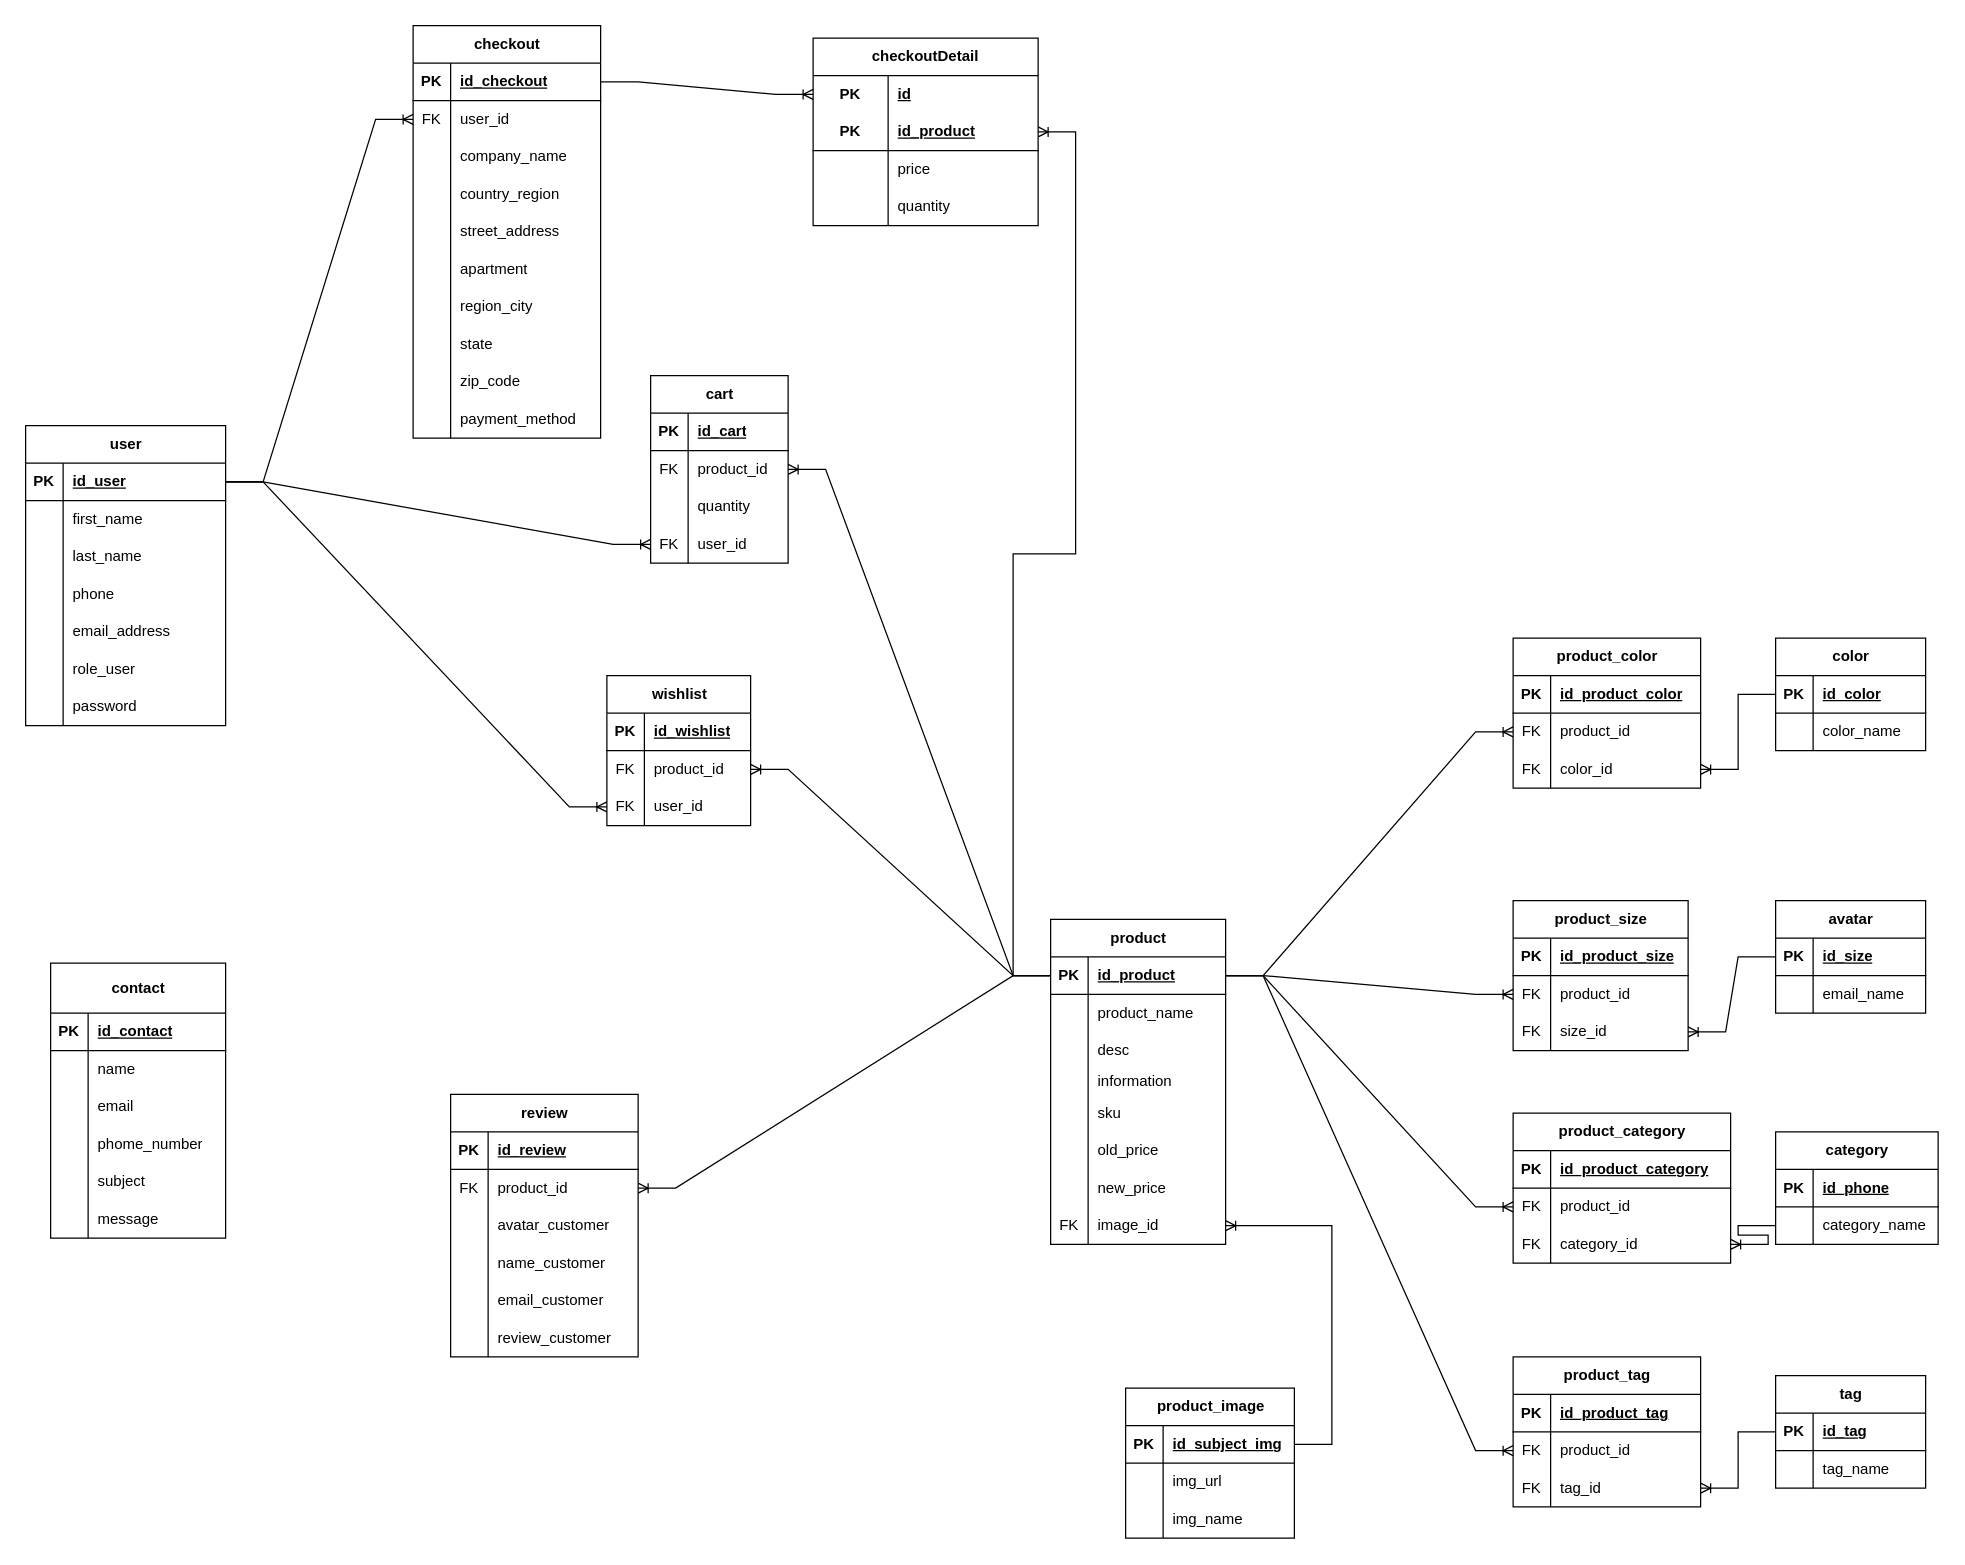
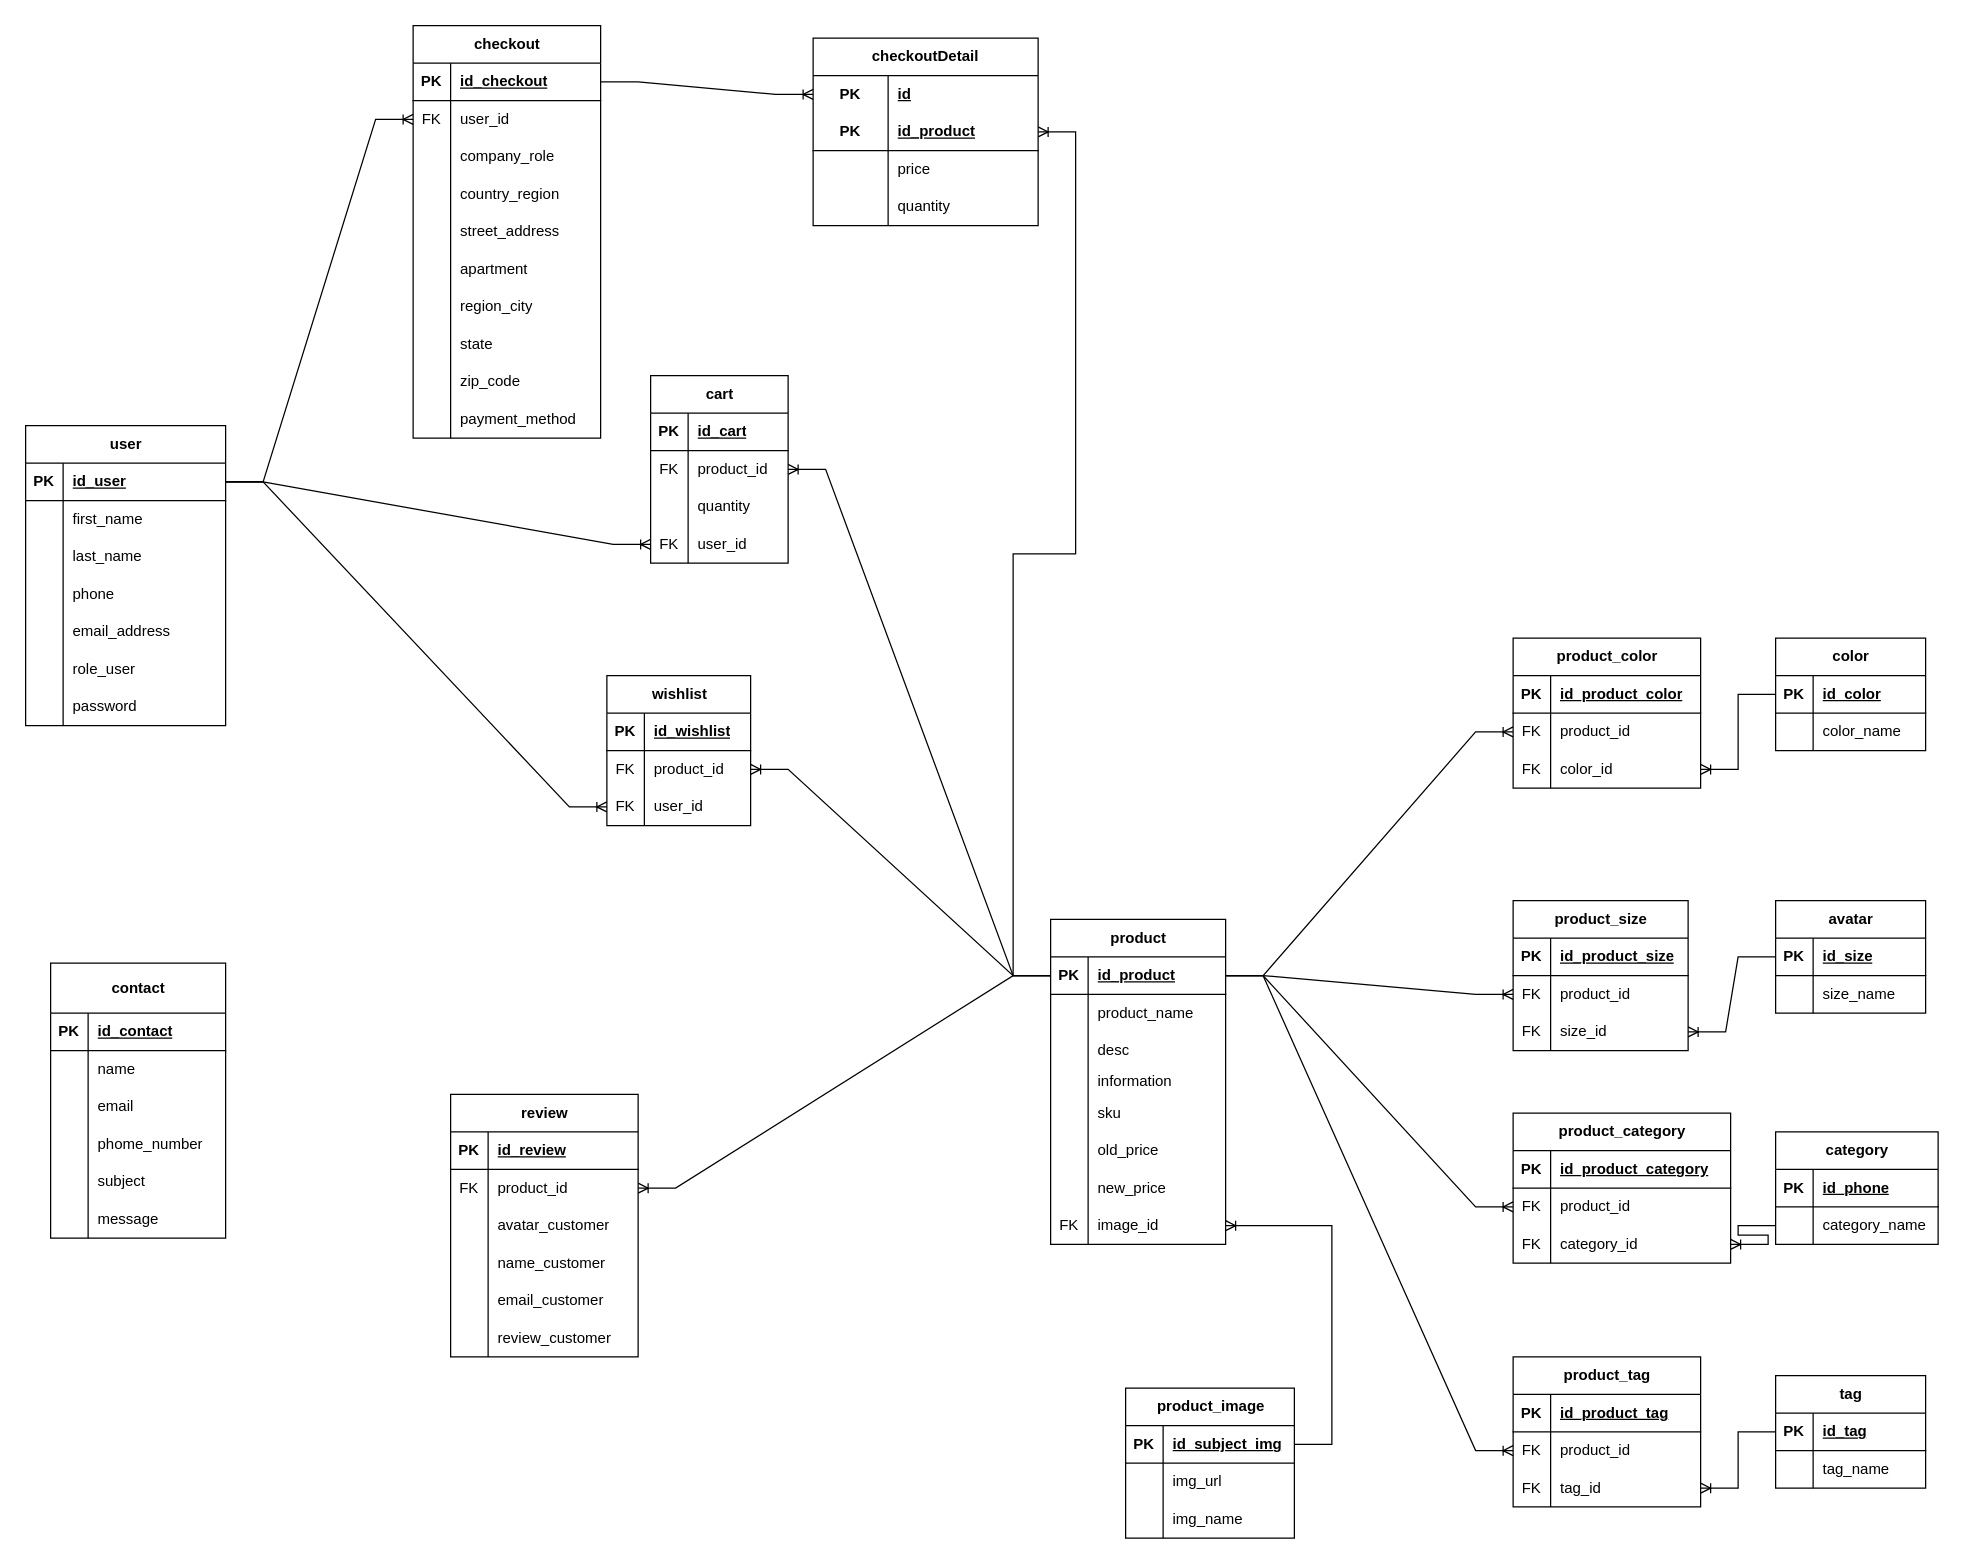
(511, 157) -> (509, 157)
(1861, 994) -> (1859, 994)
